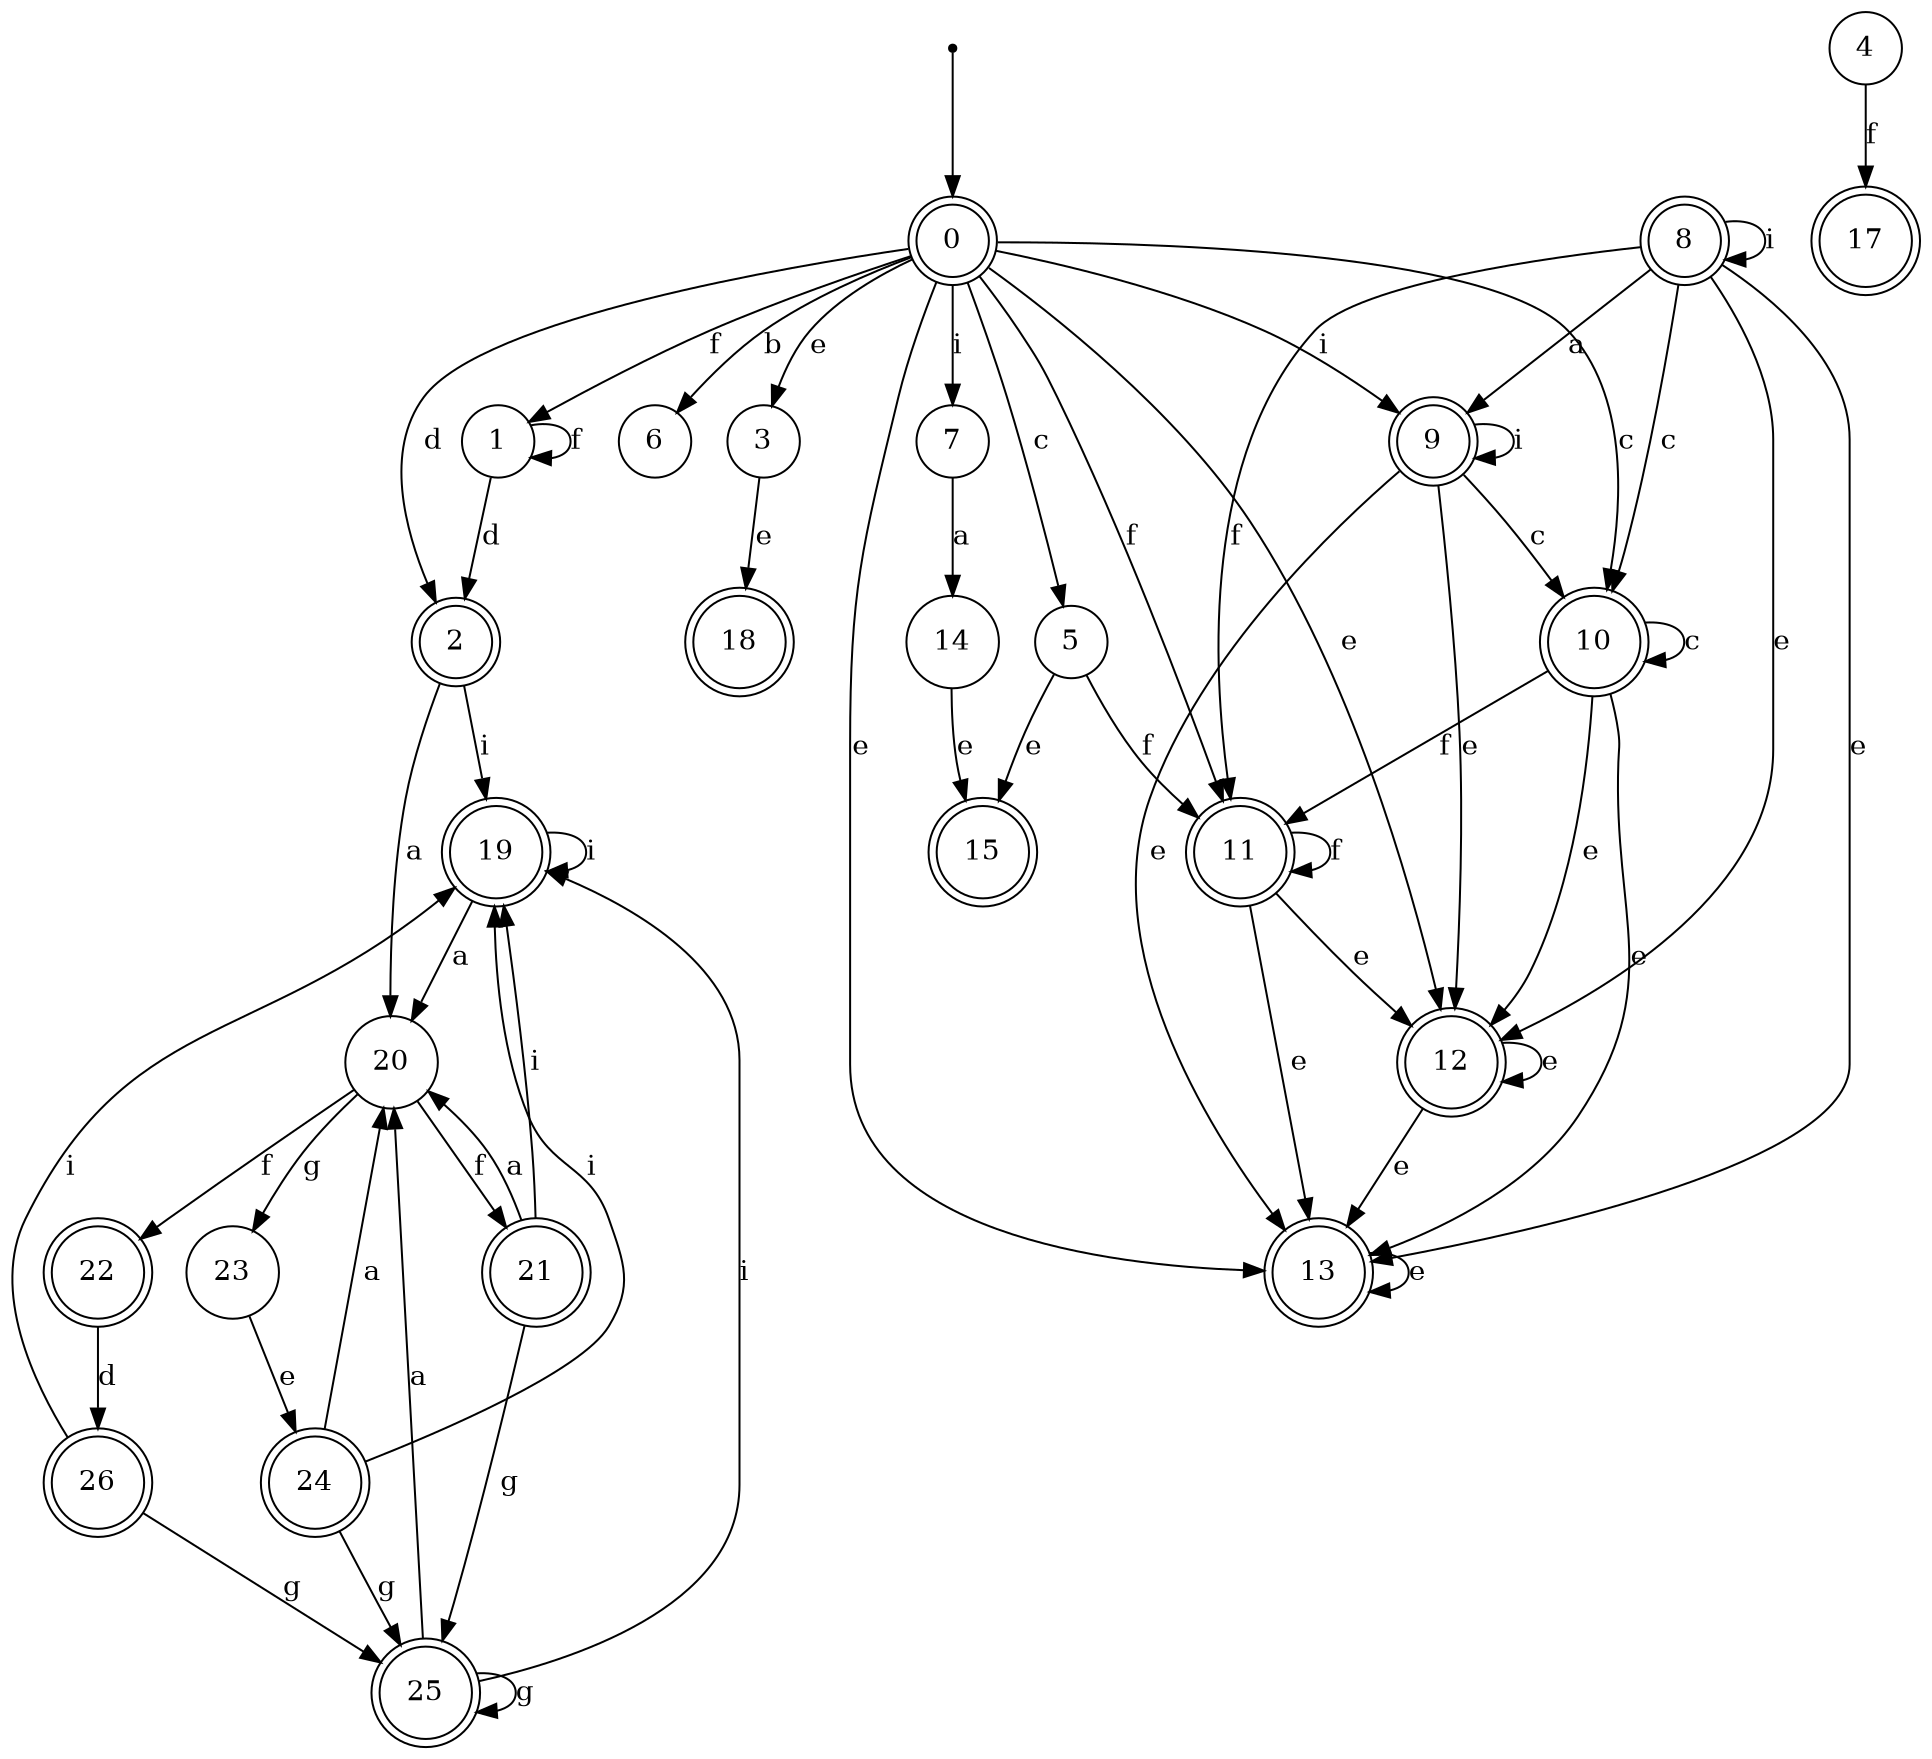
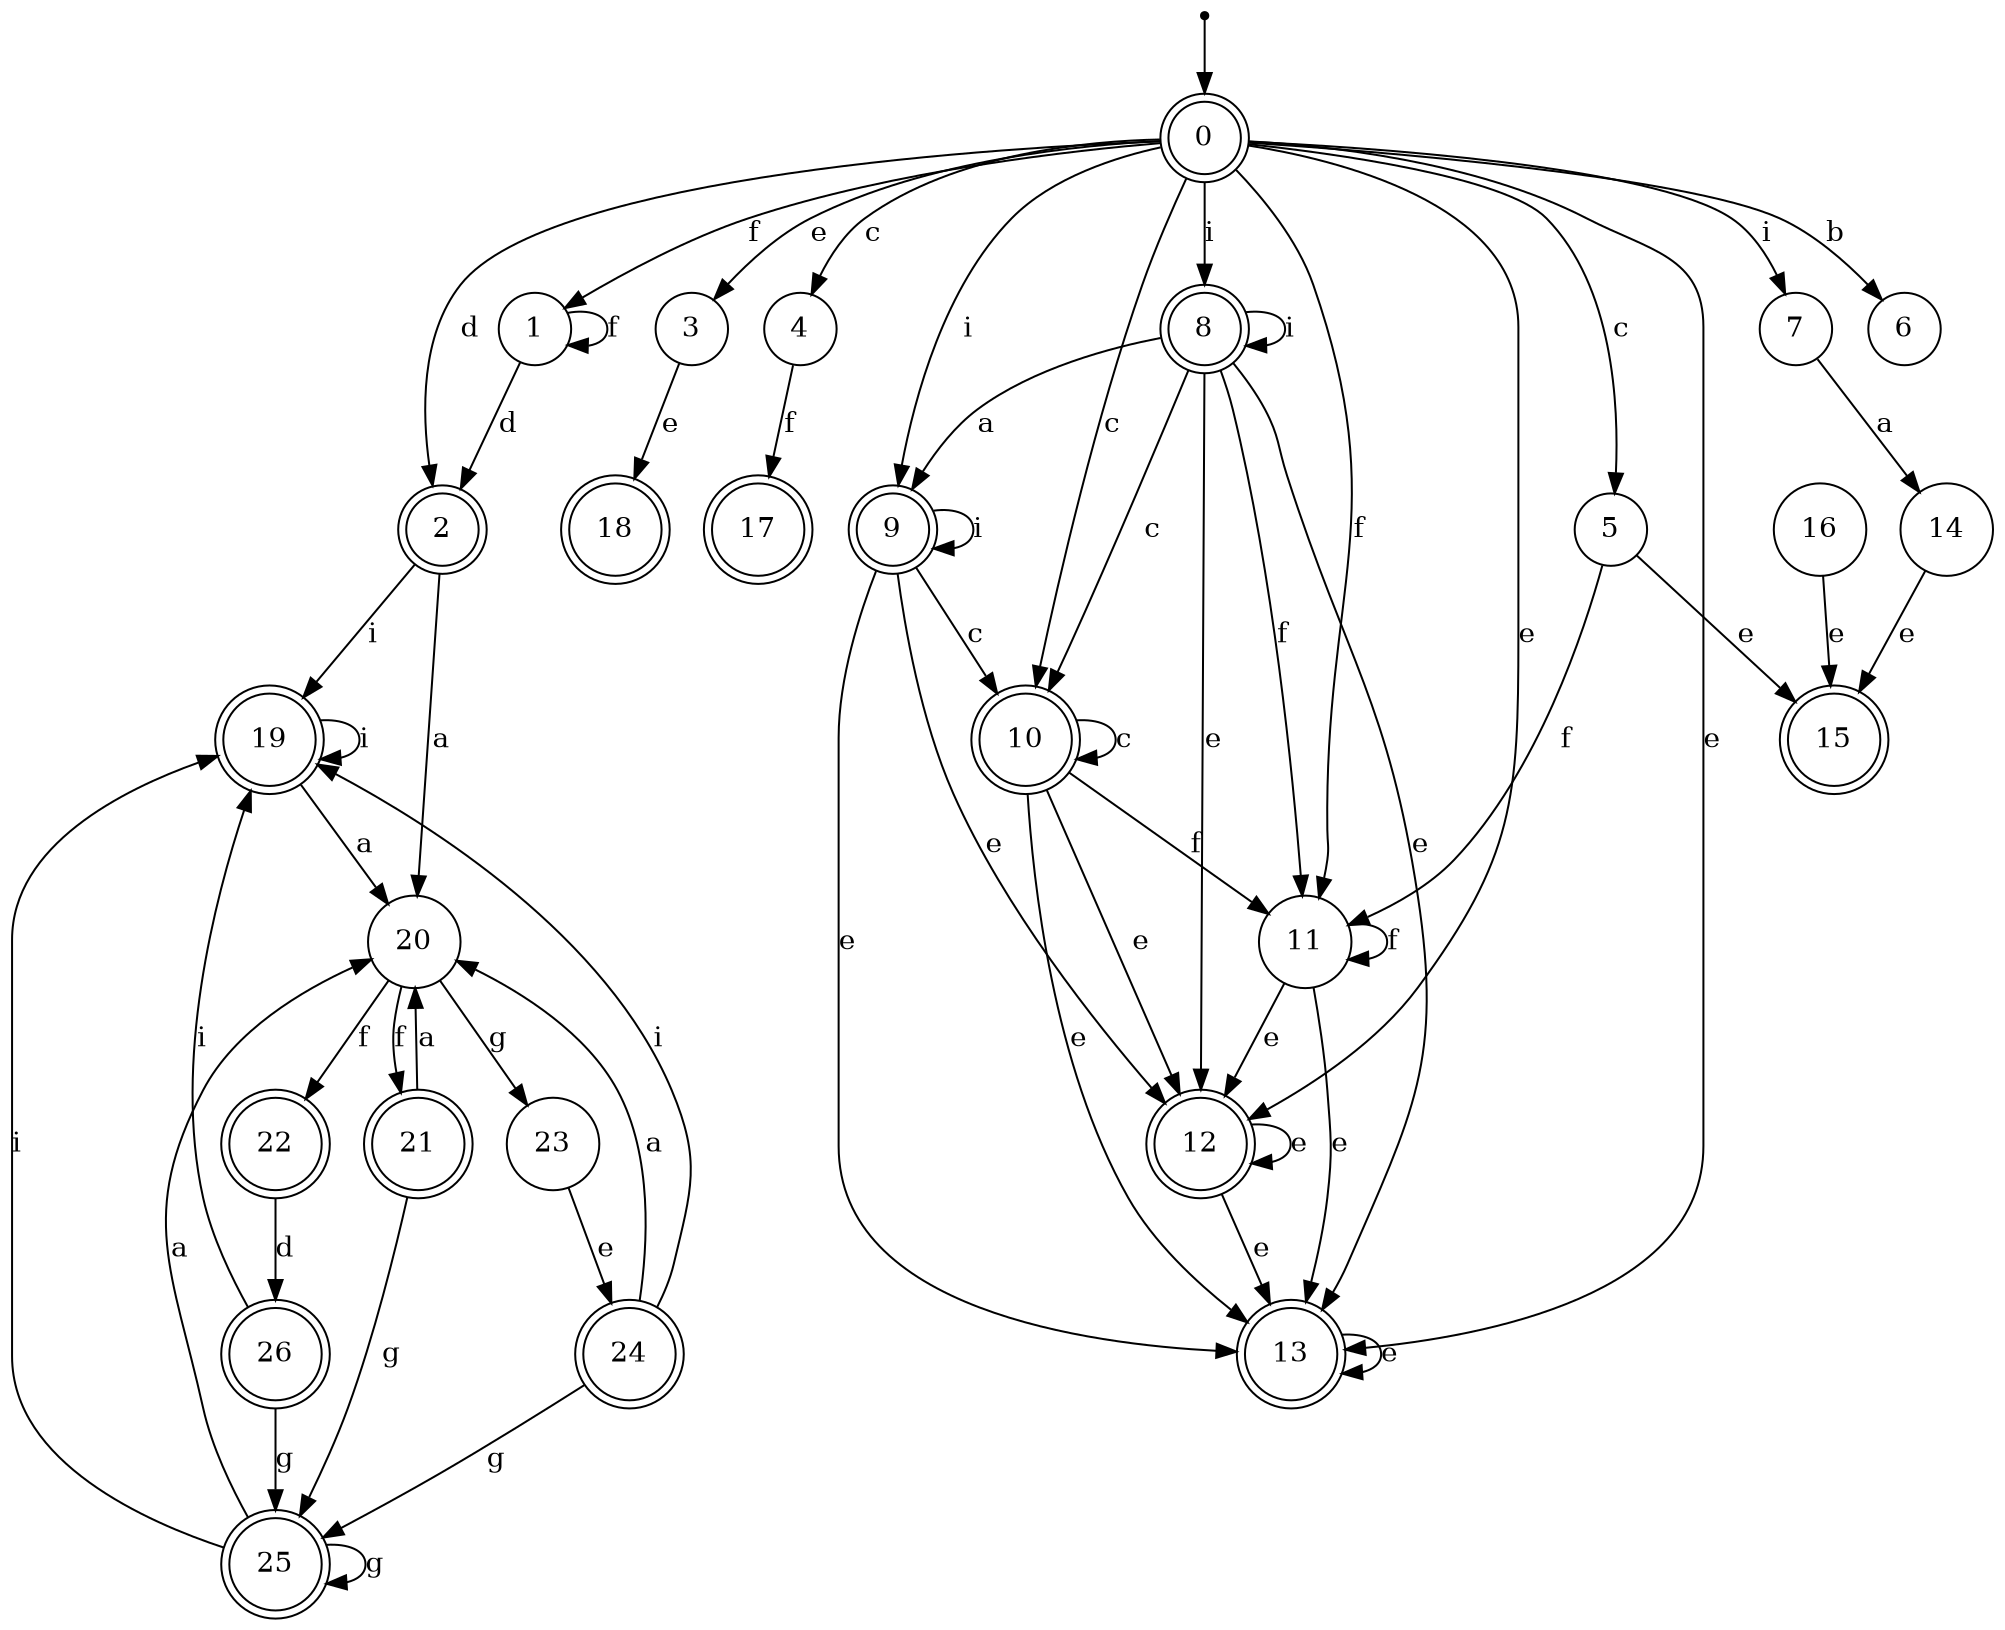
none -> (900, 197)
none -> (1205, 223)
none -> (1820, 530)
(1240, 852) -> (1305, 942)
(523, 1057) -> none
